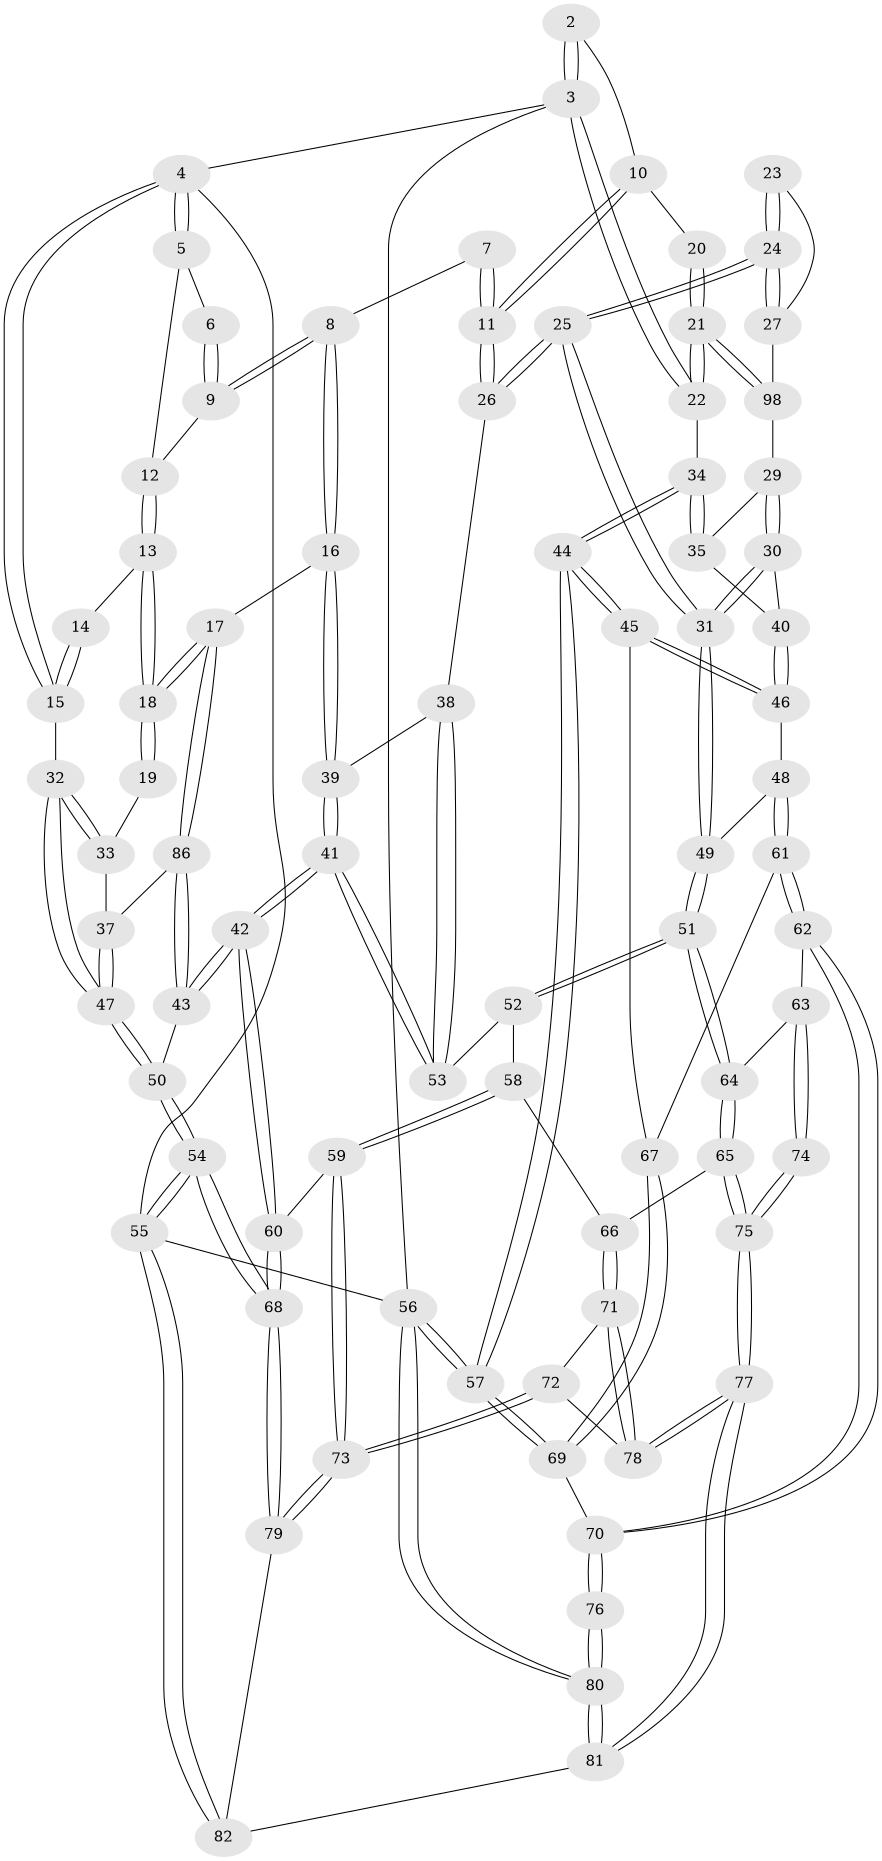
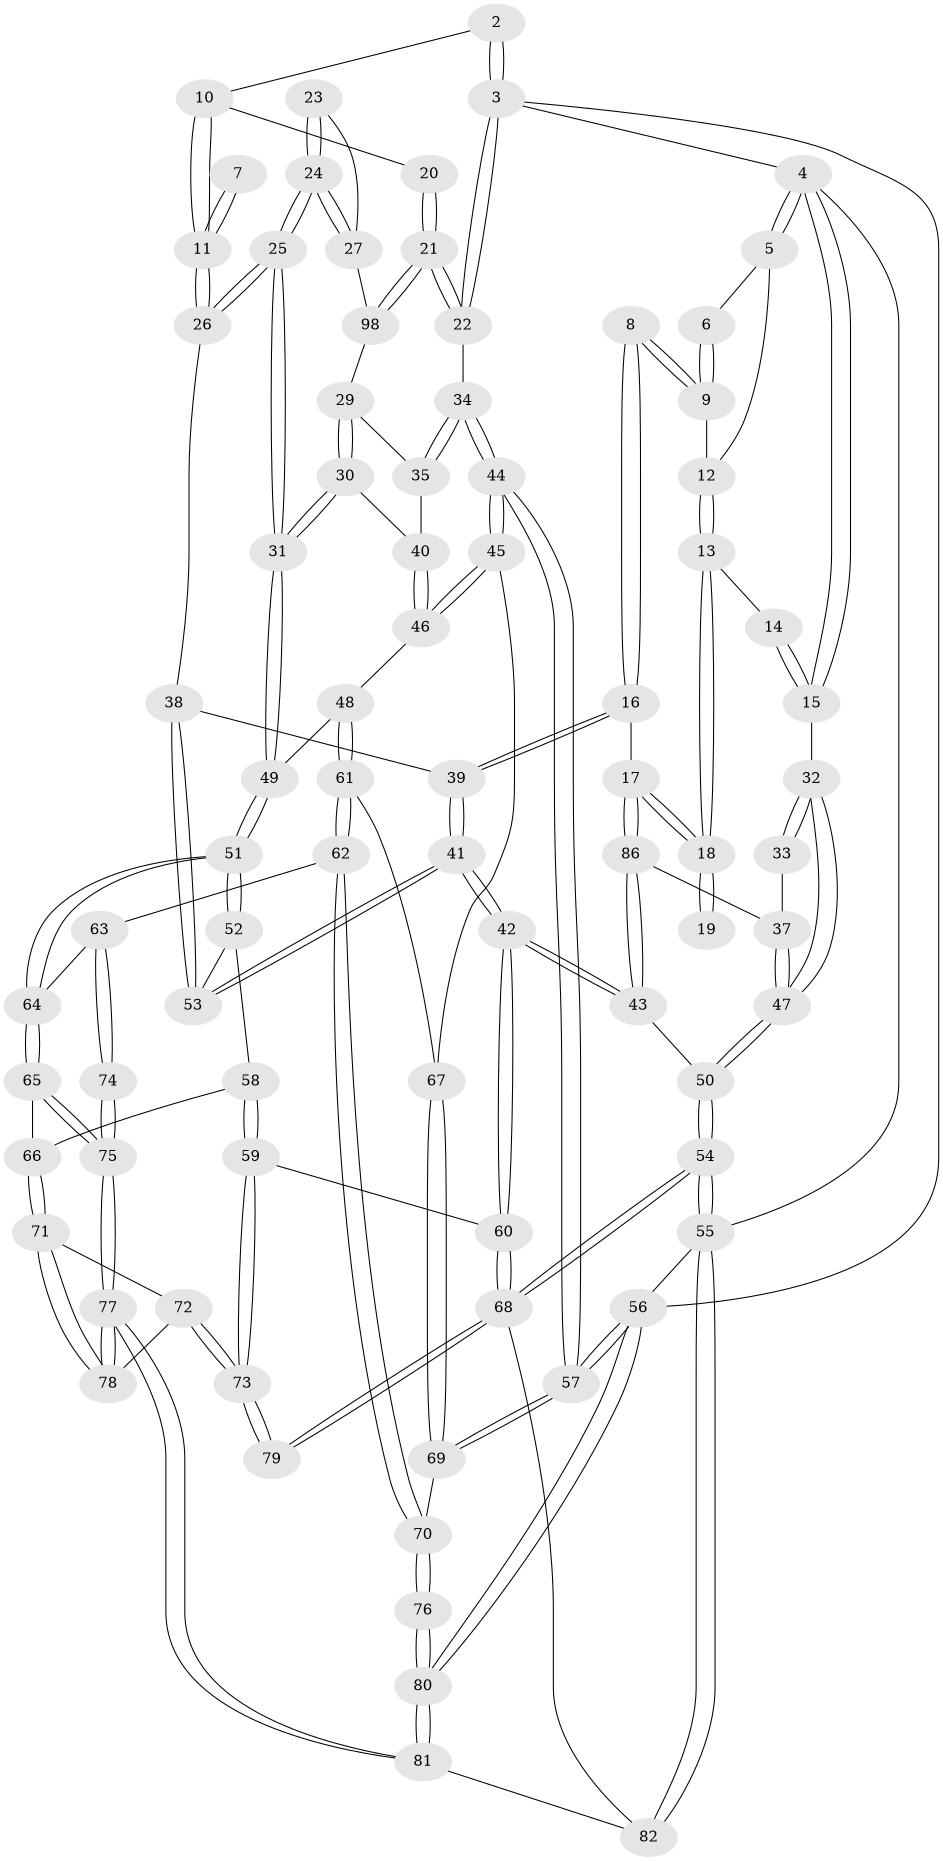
(409, 288) -> none
(127, 817) -> none
(249, 1686) -> (553, 1585)
